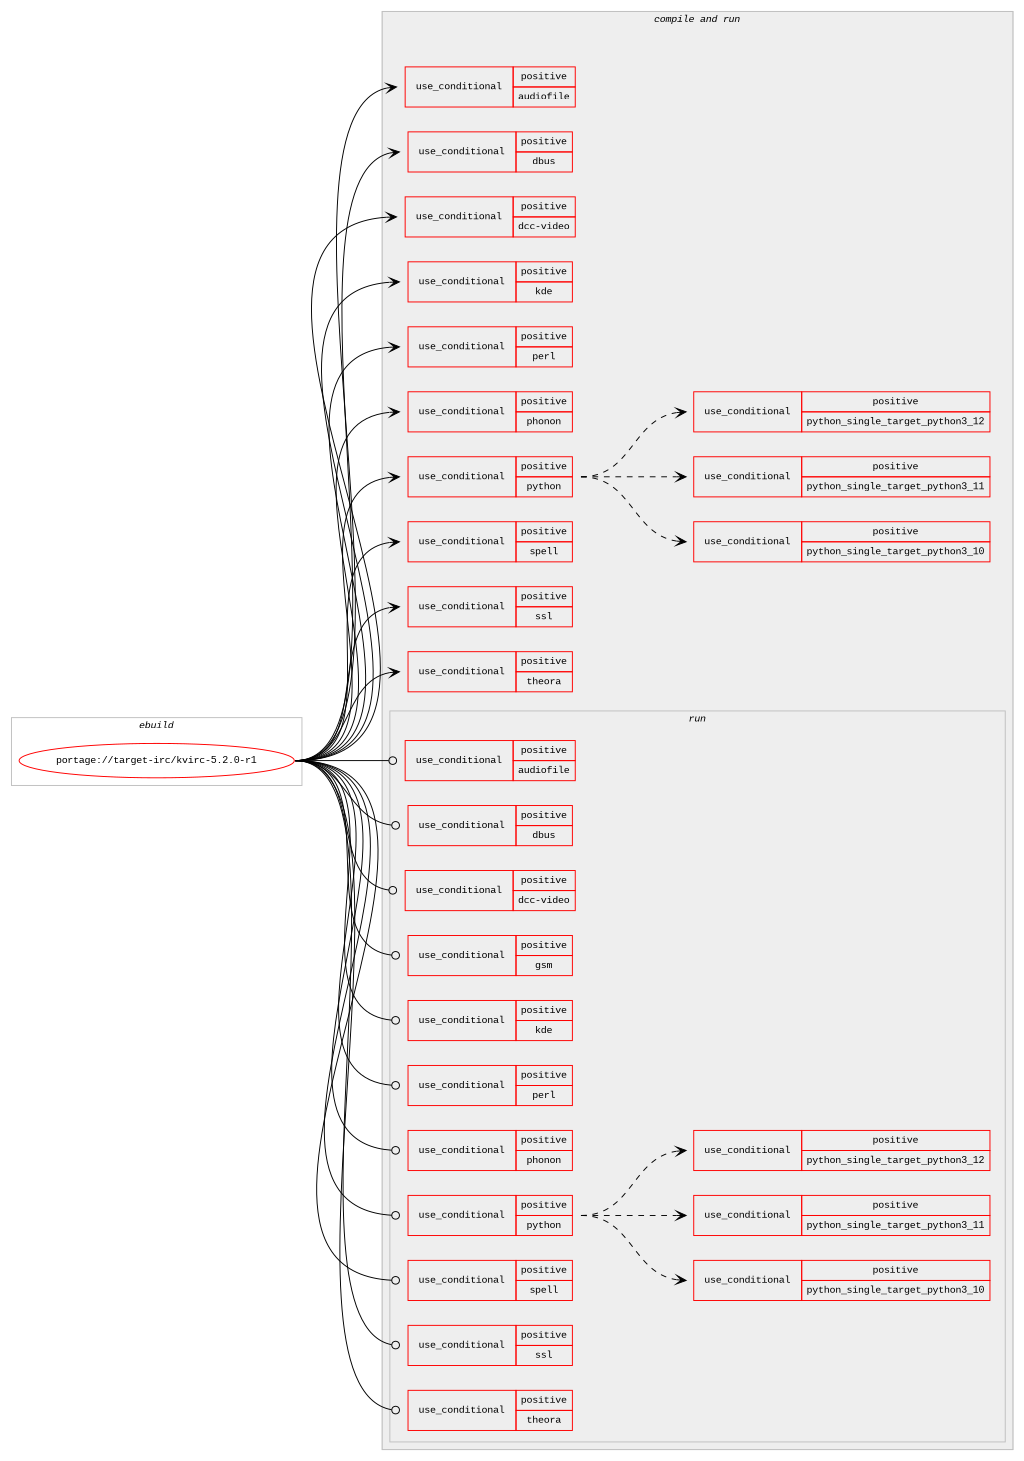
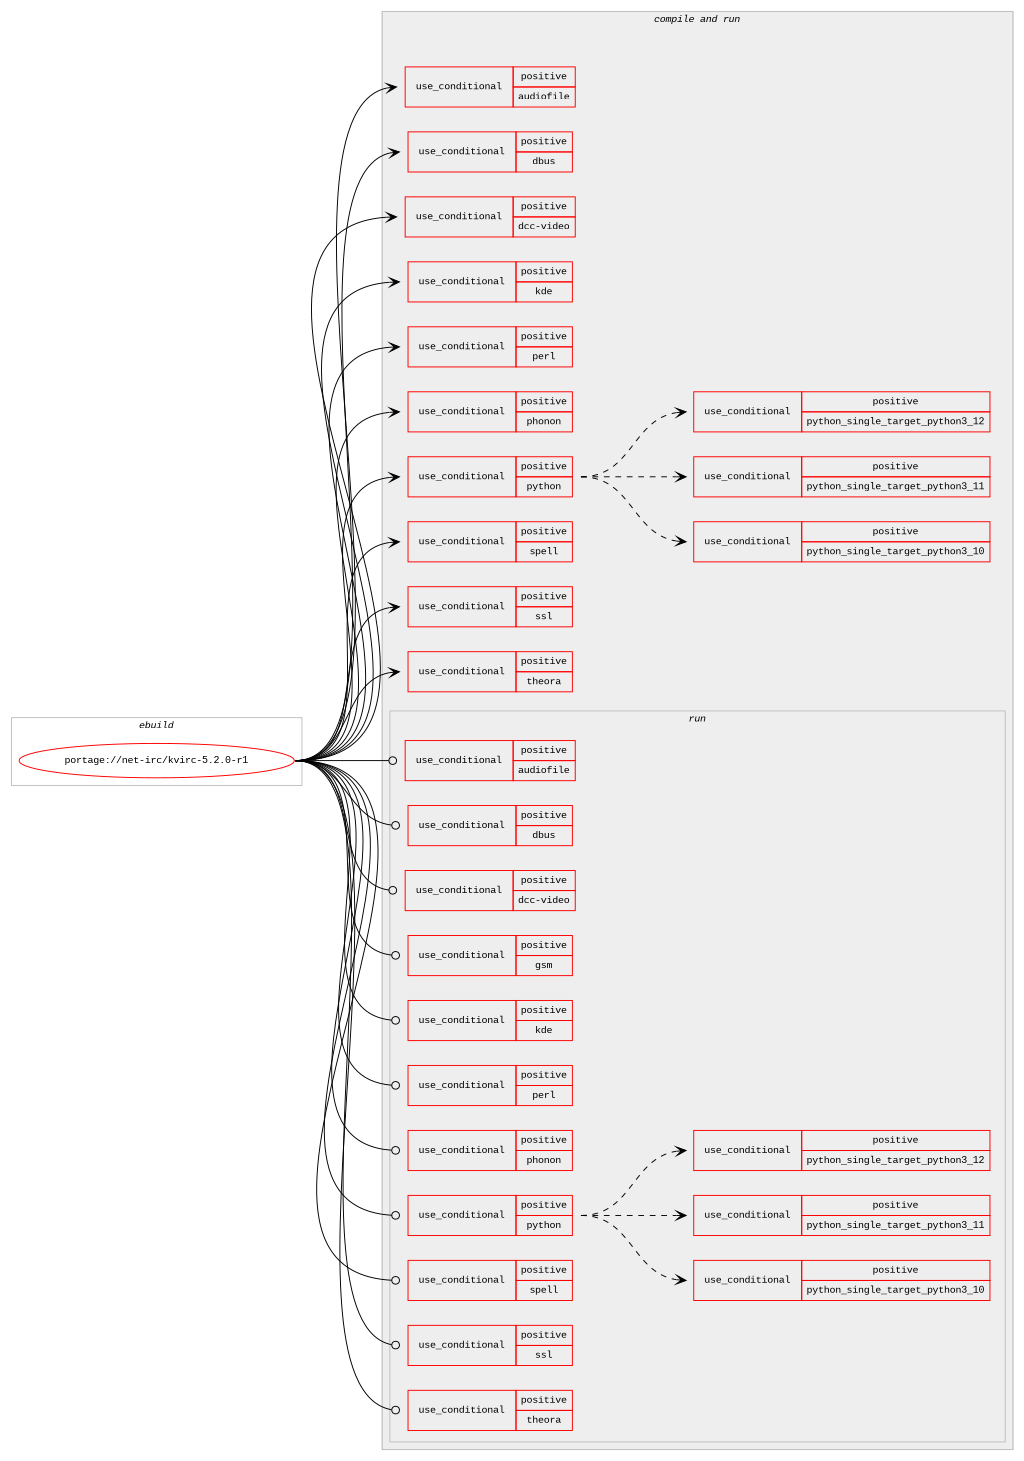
(157, 761) -> (157, 761)
